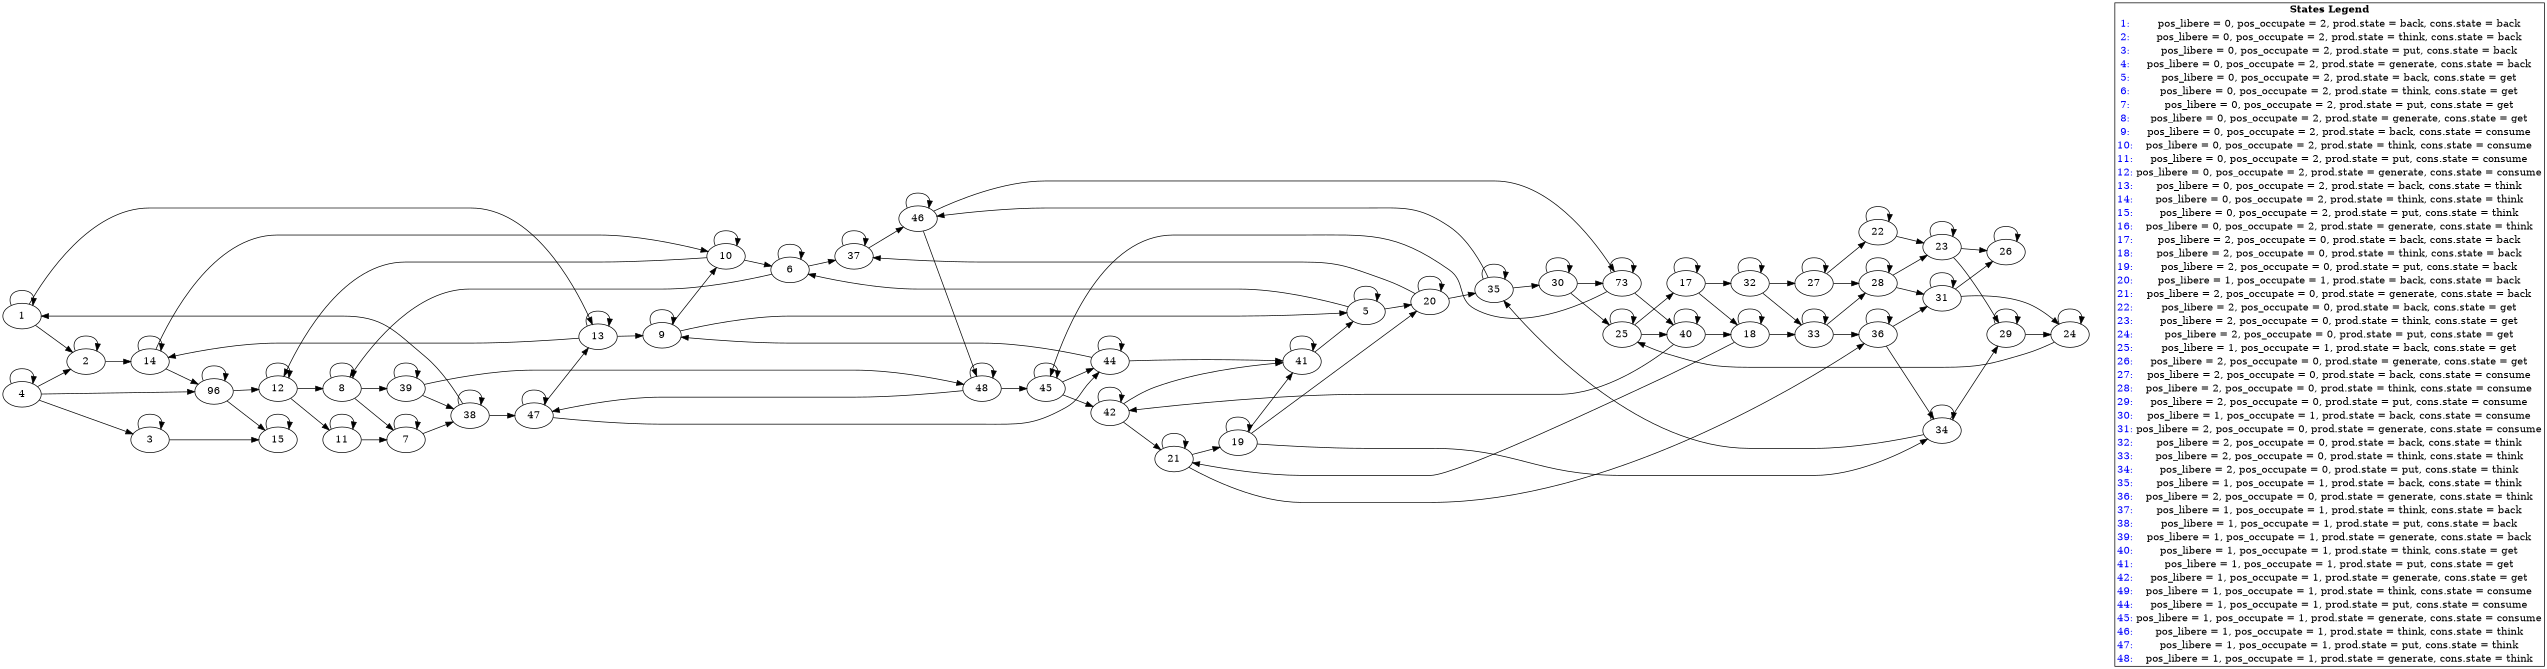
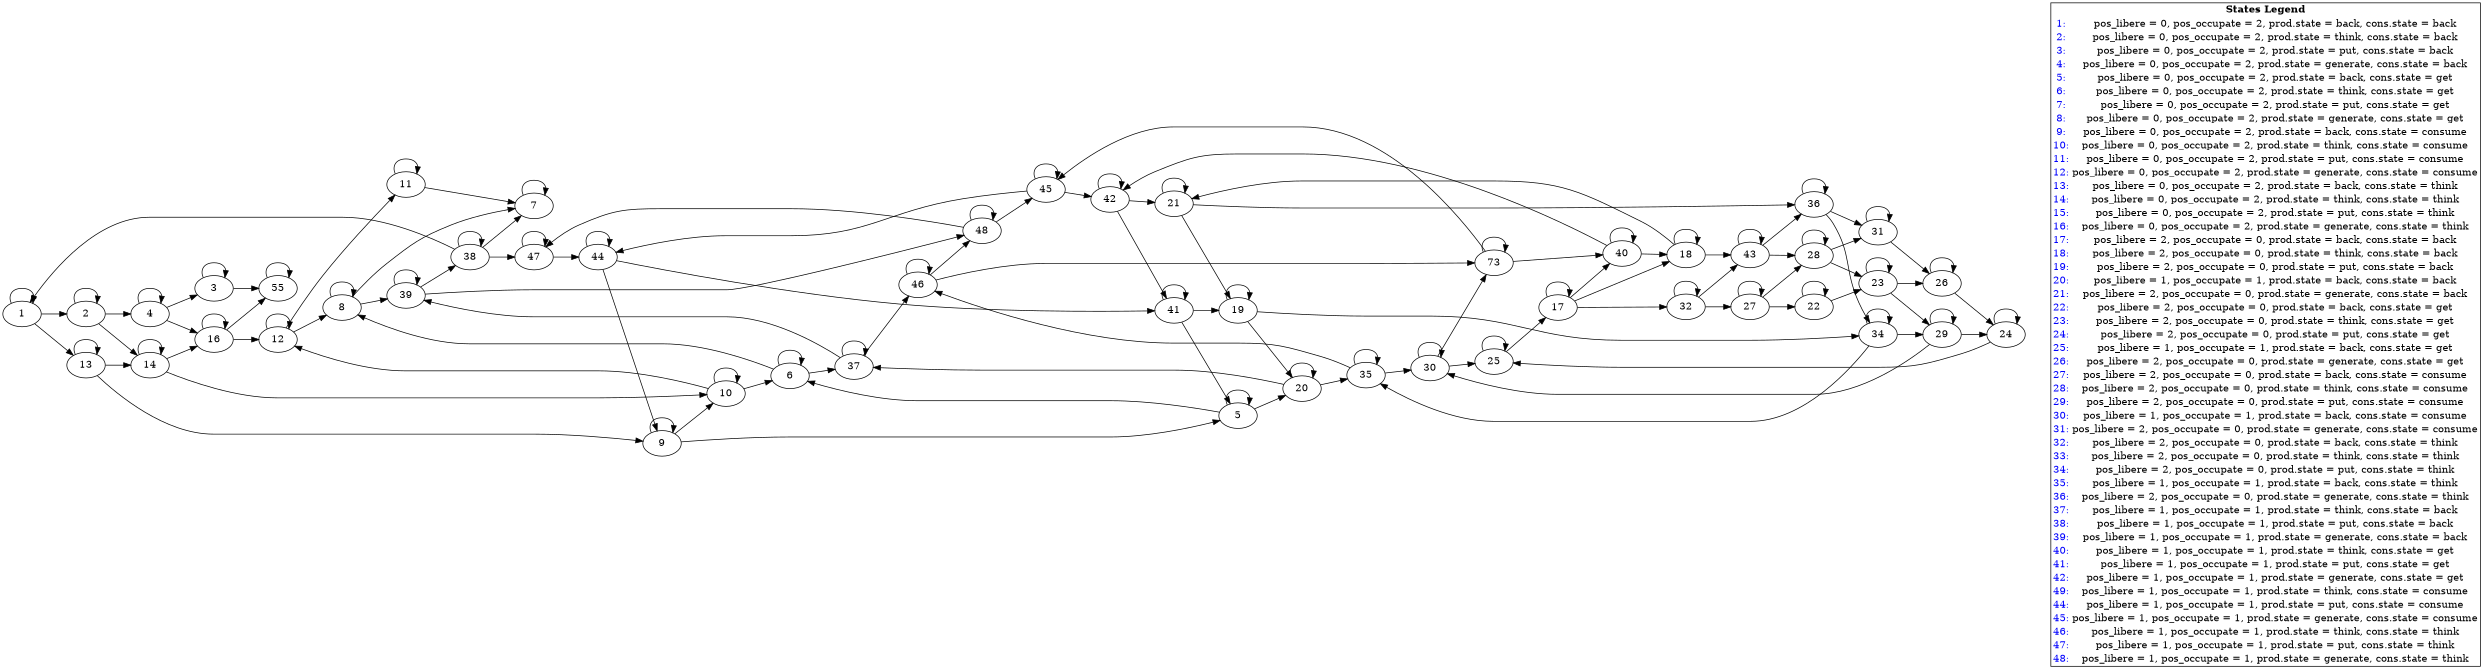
(2010, 299) -> (1971, 307)
none -> (639, 317)
(1651, 335) -> (1587, 283)
(1814, 335) -> (1750, 255)
(564, 379) -> none
(51, 380) -> (115, 314)
(214, 391) -> (214, 340)
none -> (1697, 394)
(1268, 405) -> (1203, 310)
(435, 429) -> (499, 234)
(278, 440) -> (278, 288)
